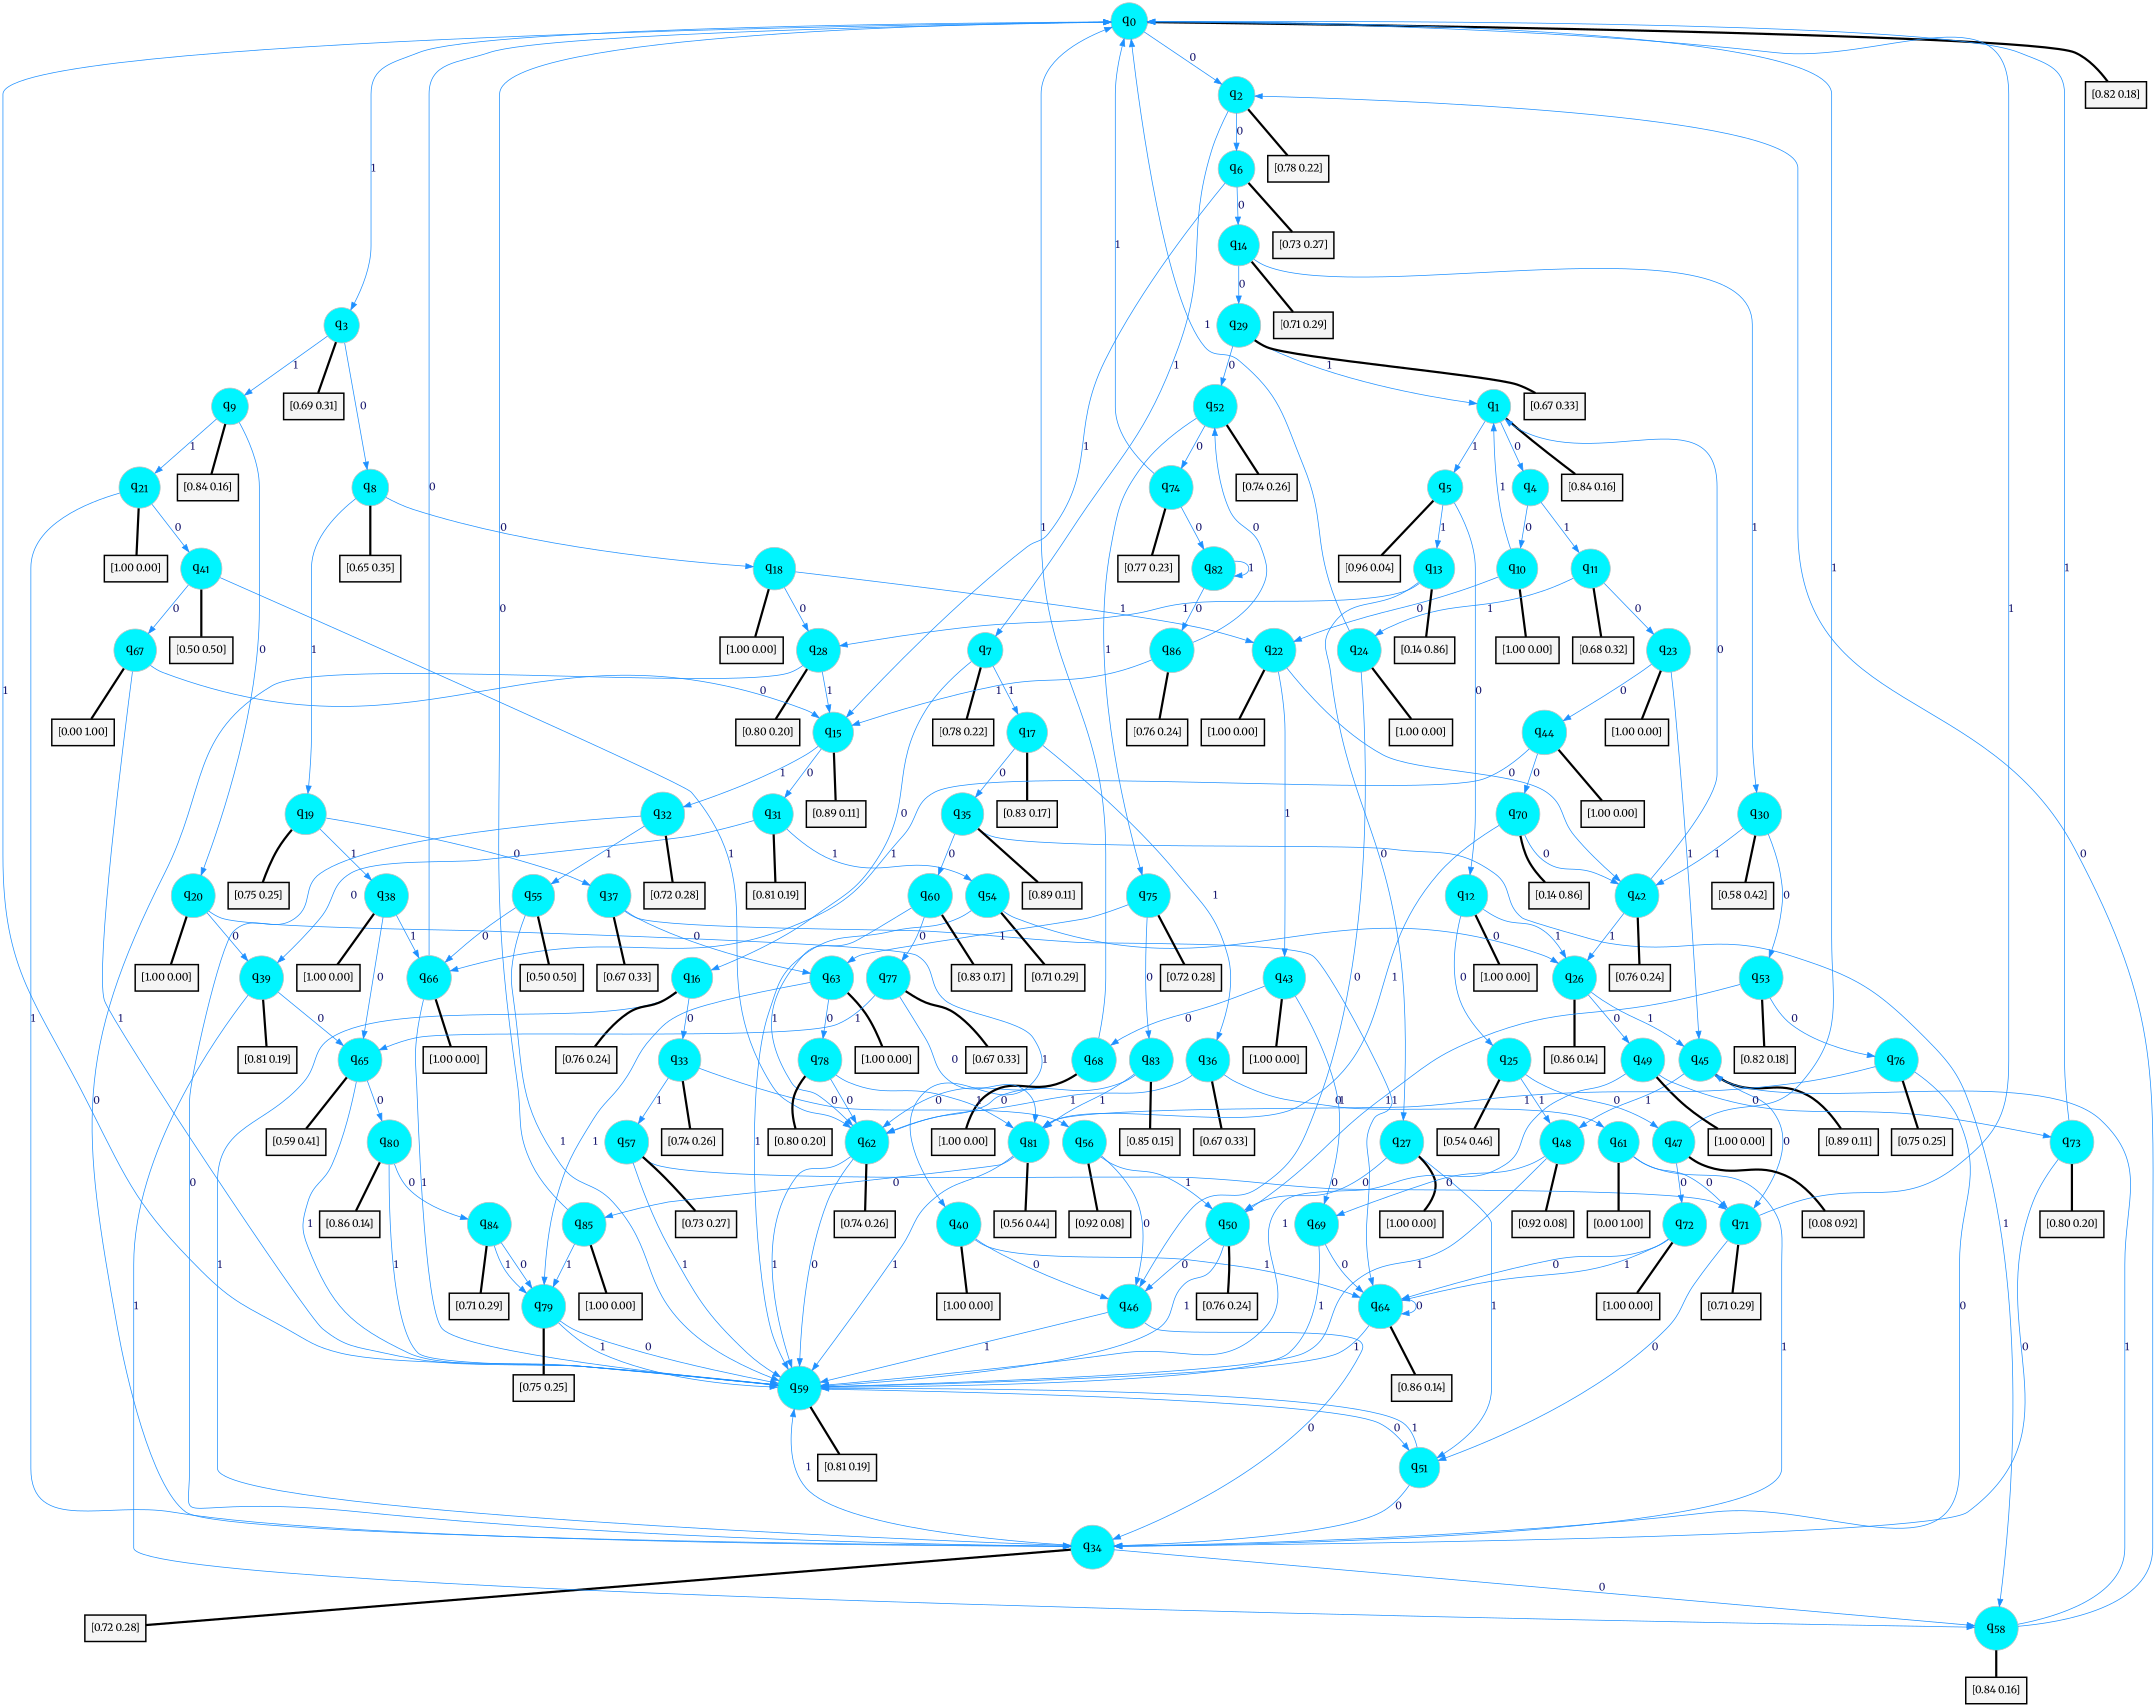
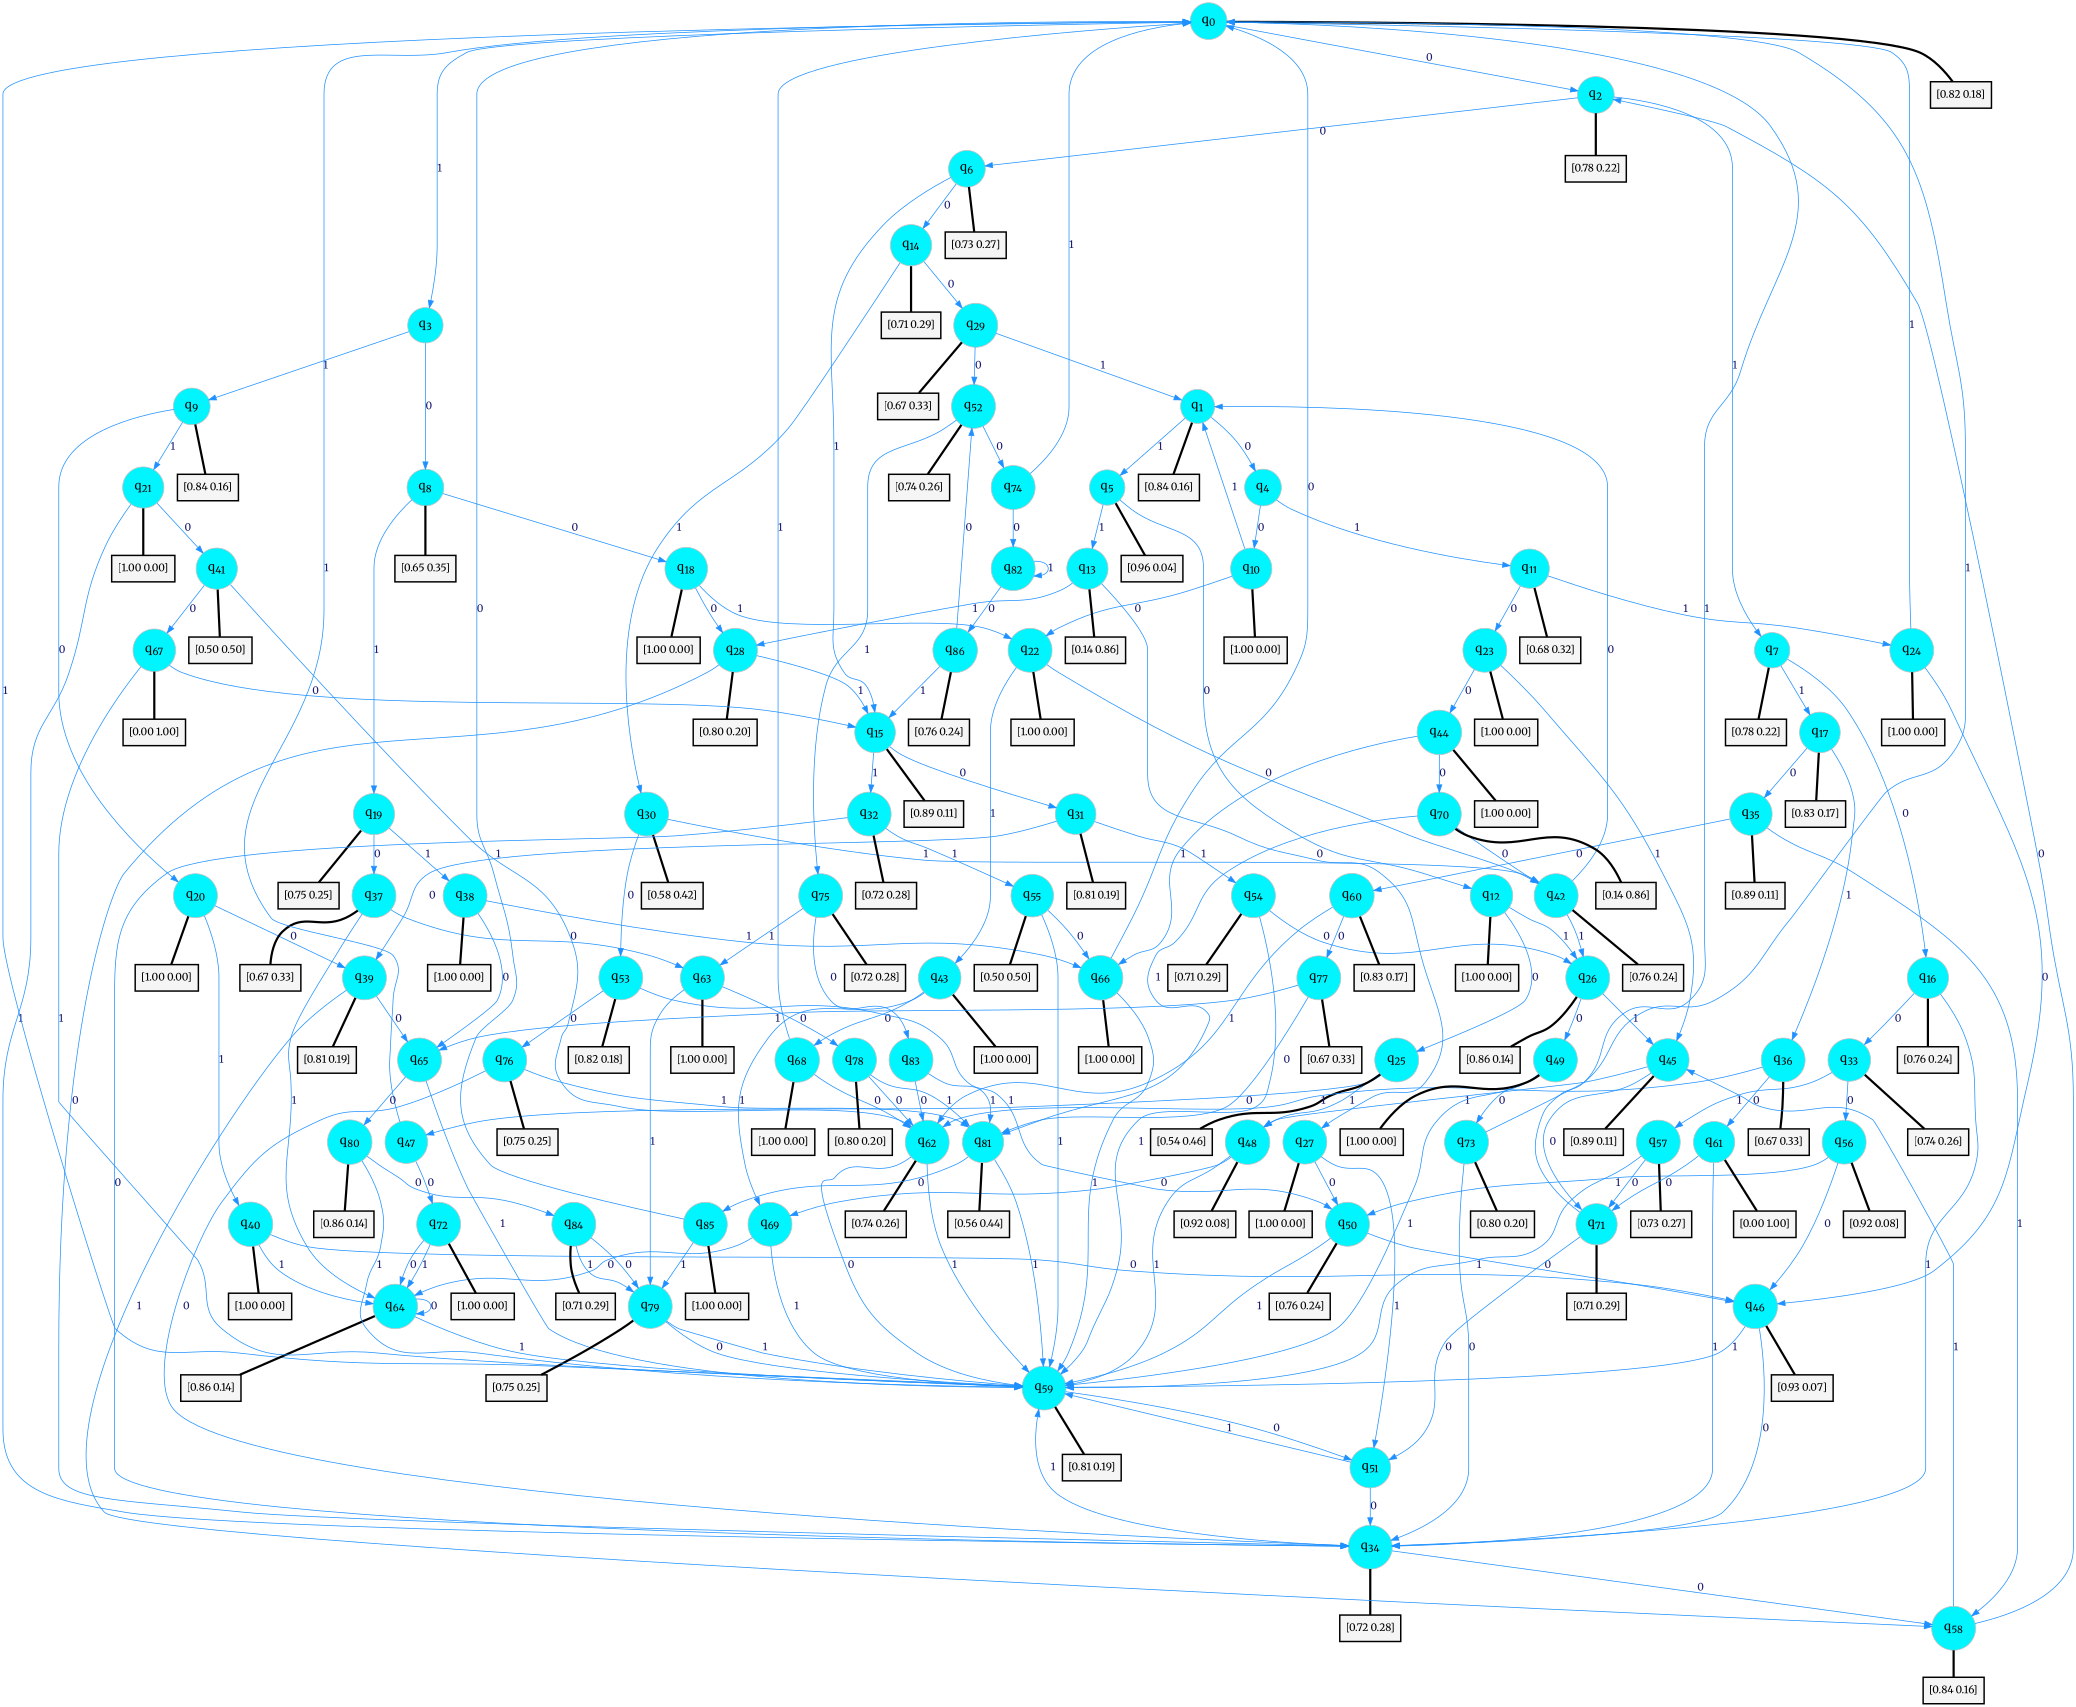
(314, 406) -> none
(1148, 569) -> none
(296, 1142) -> none
(1150, 1142) -> none
(1833, 1224) -> none
none -> (1802, 1388)
